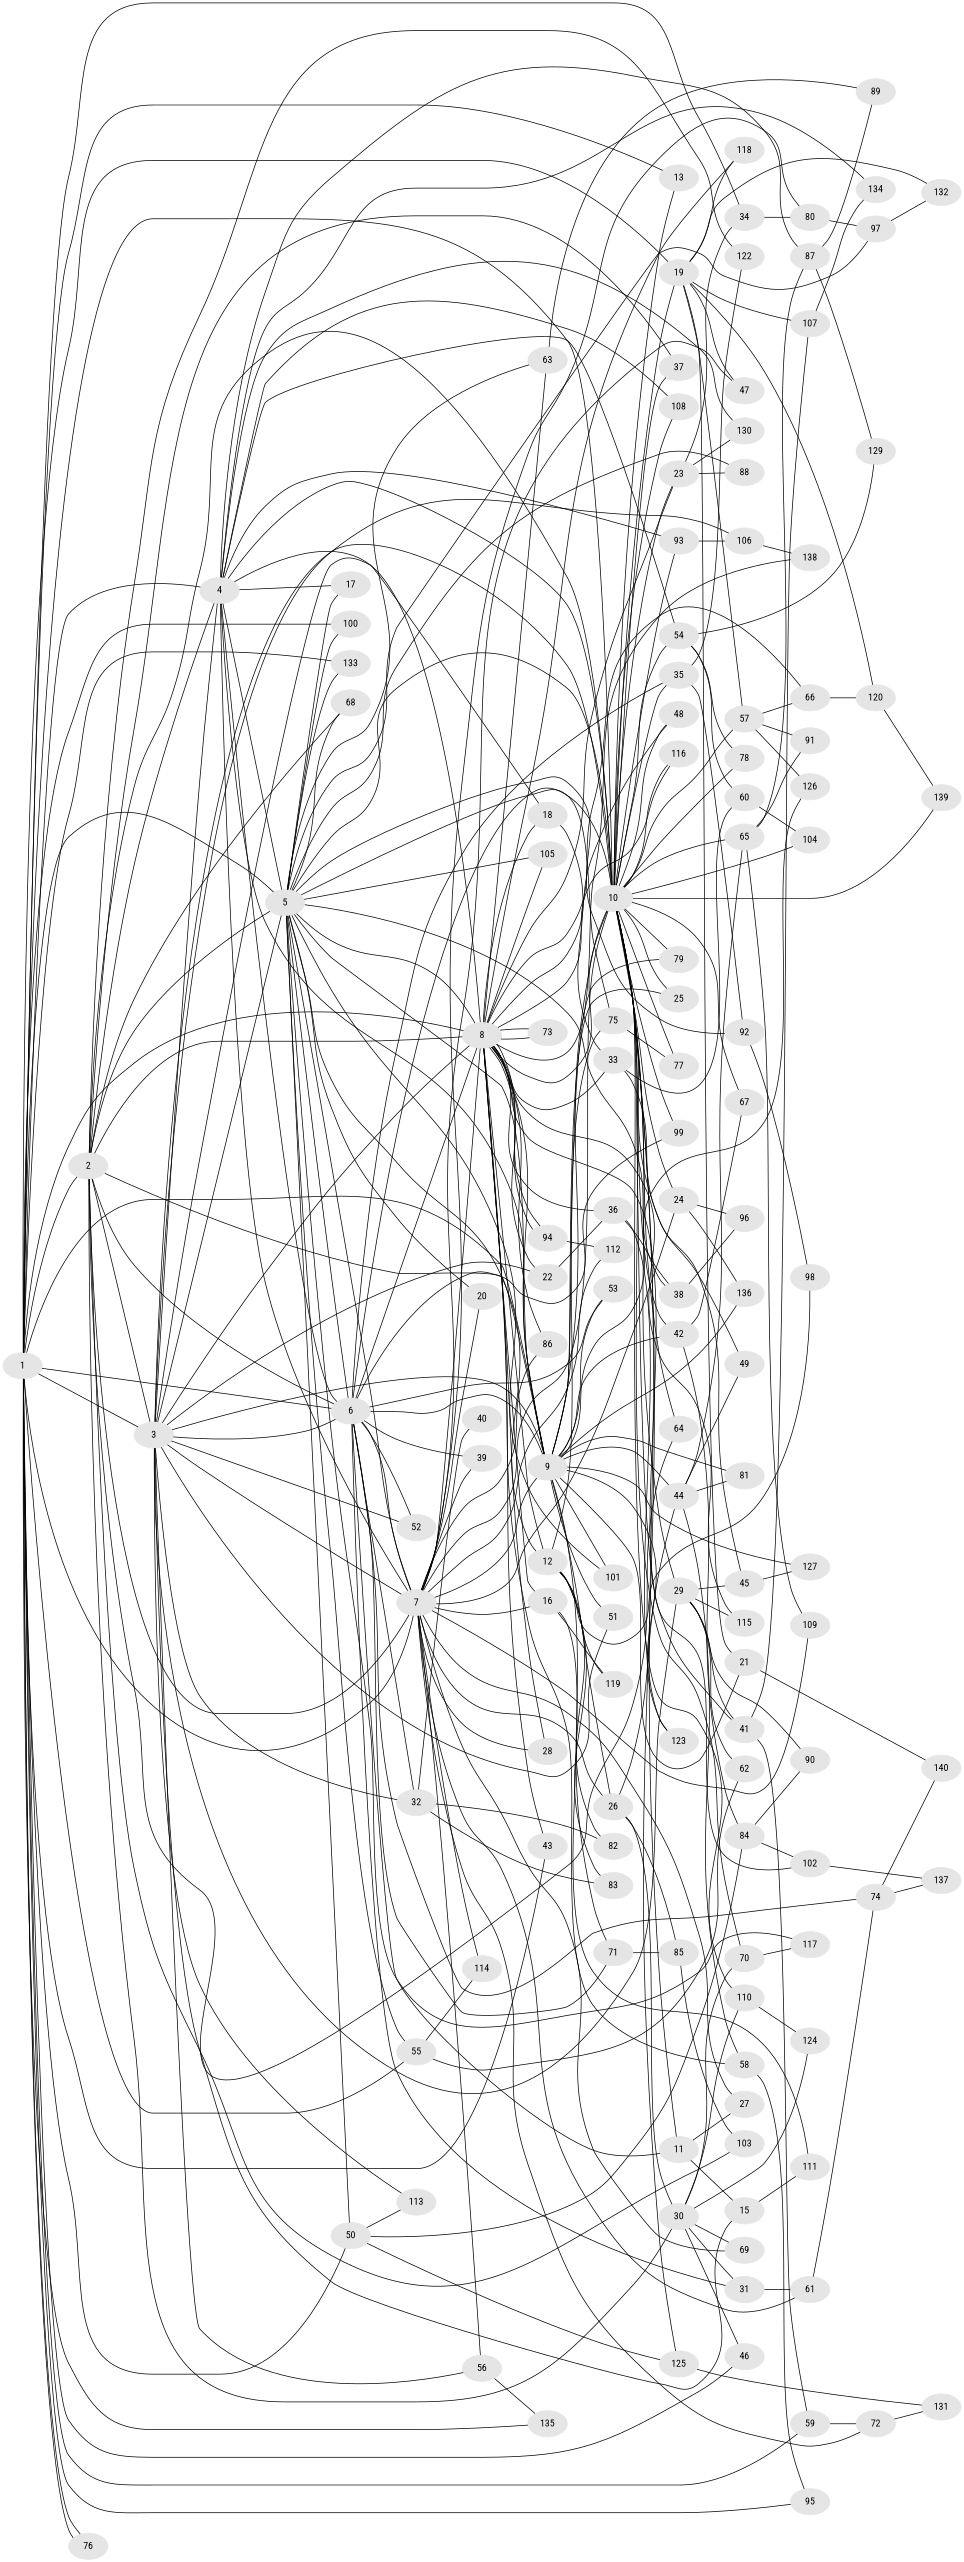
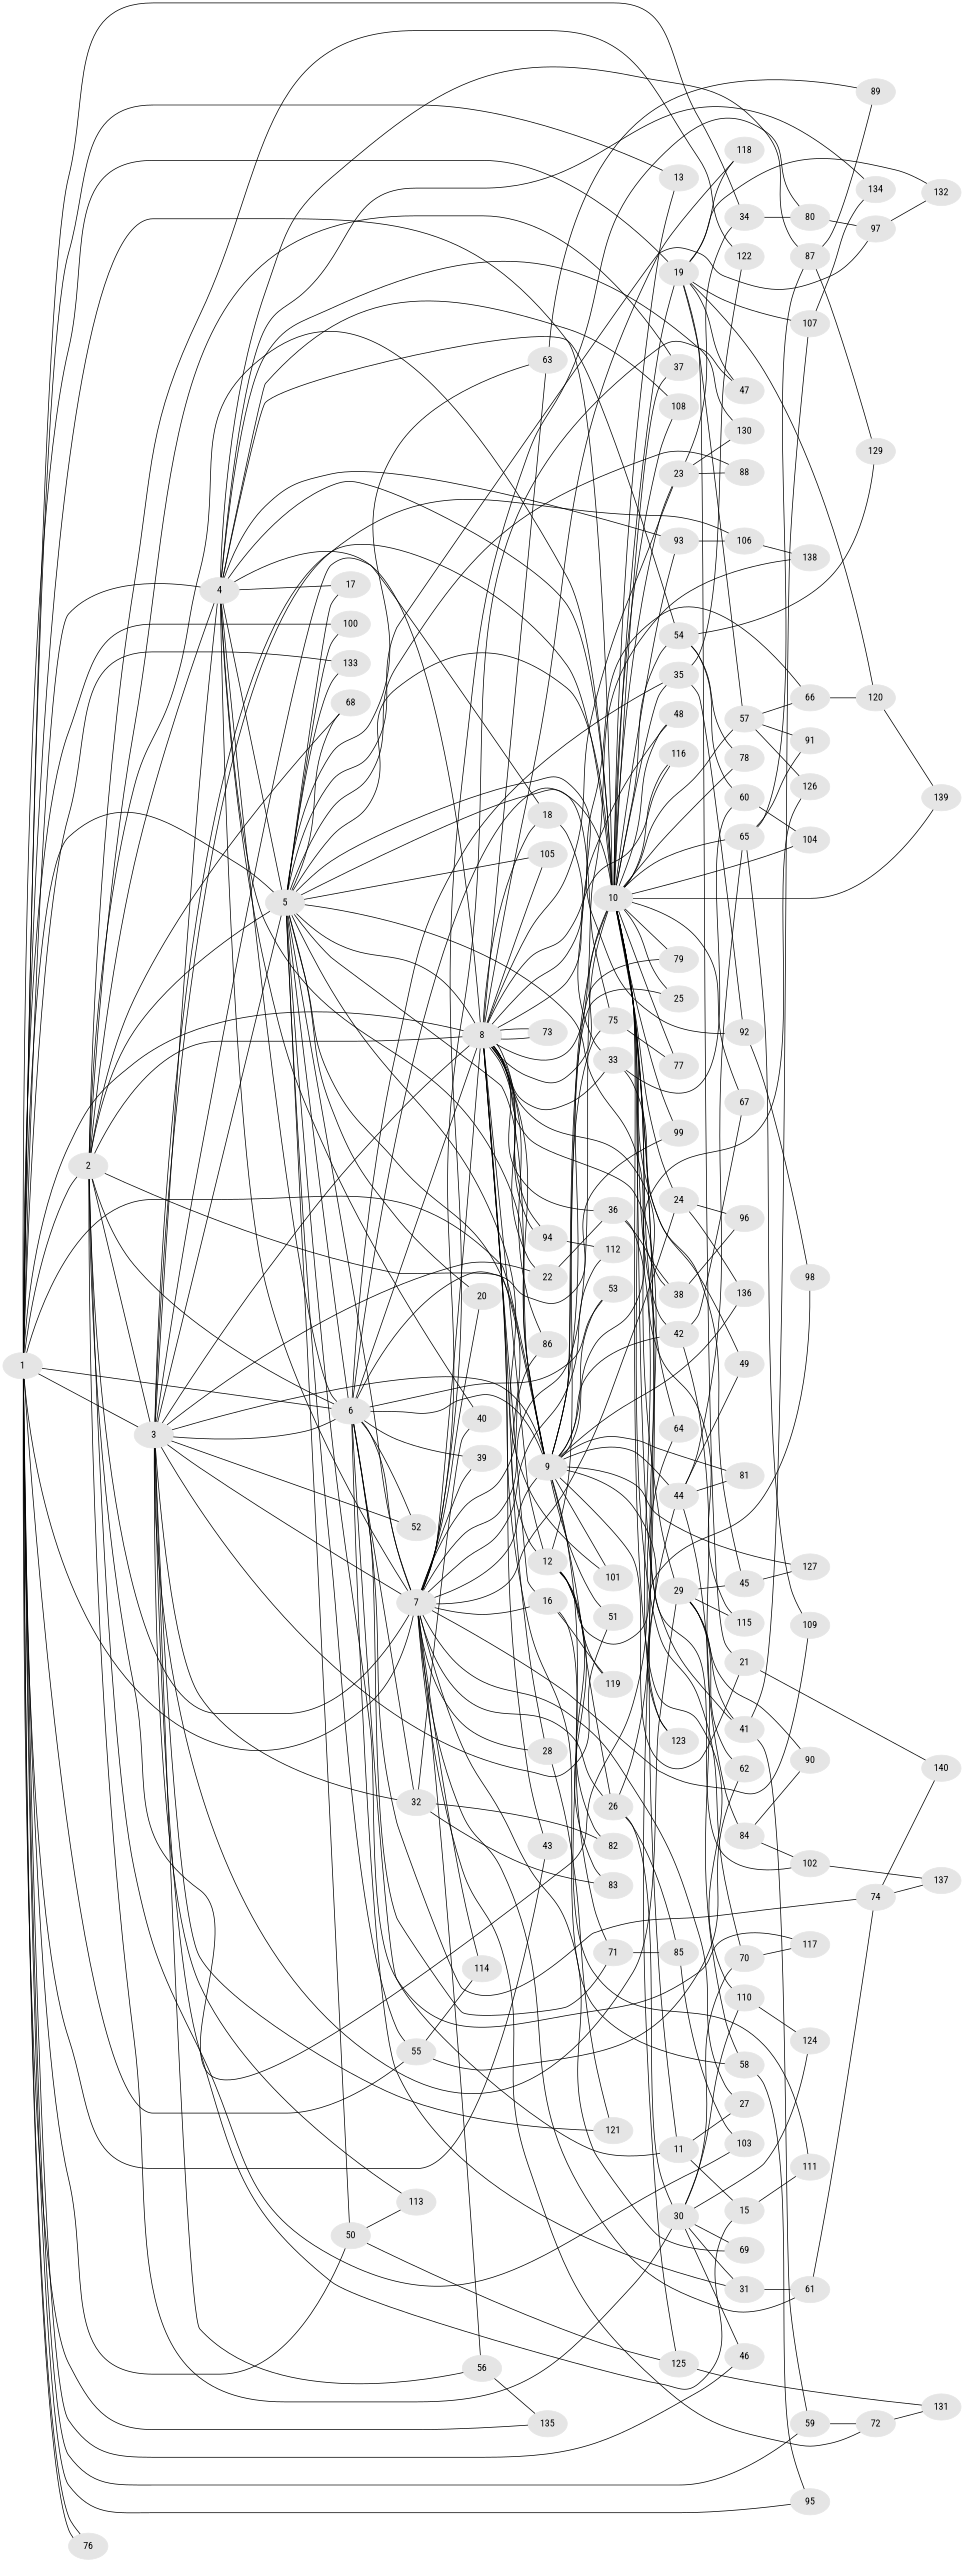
none -> (280, 1027)
none -> (613, 2131)
(644, 2136) -> none
